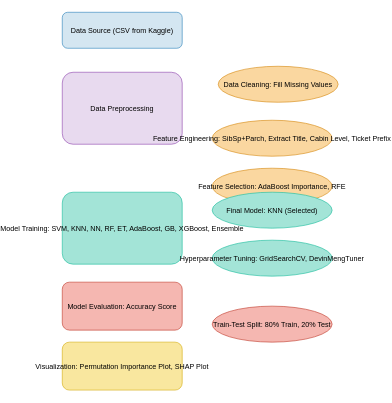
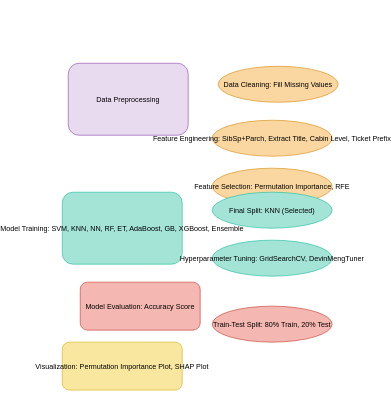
(122, 30) -> none
(122, 108) -> (128, 99)
(272, 187) -> (272, 187)
(272, 211) -> (272, 211)
(122, 306) -> (140, 306)
